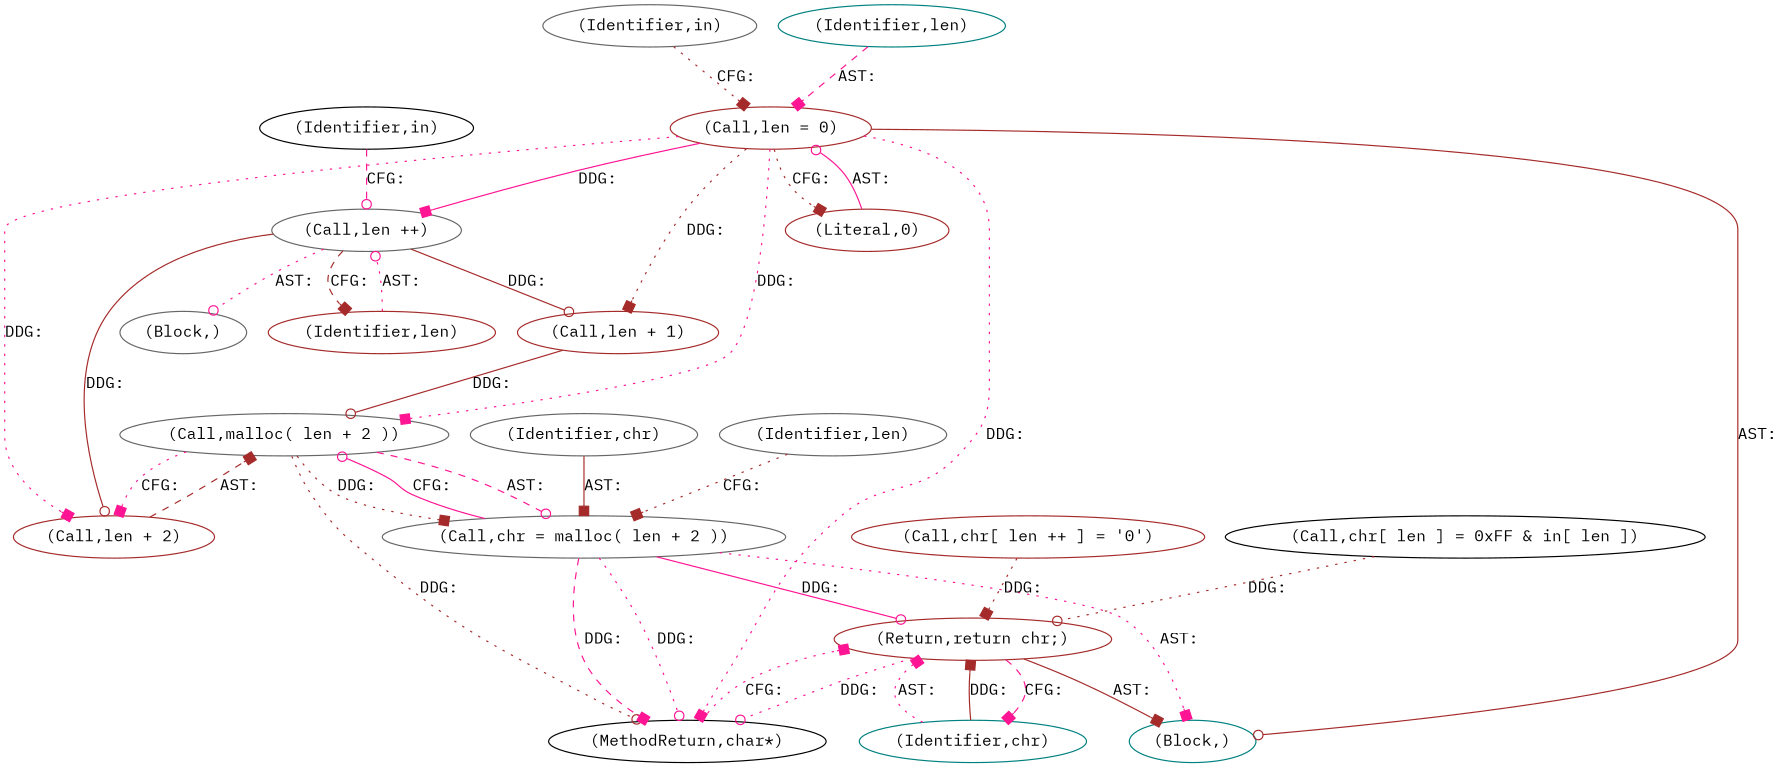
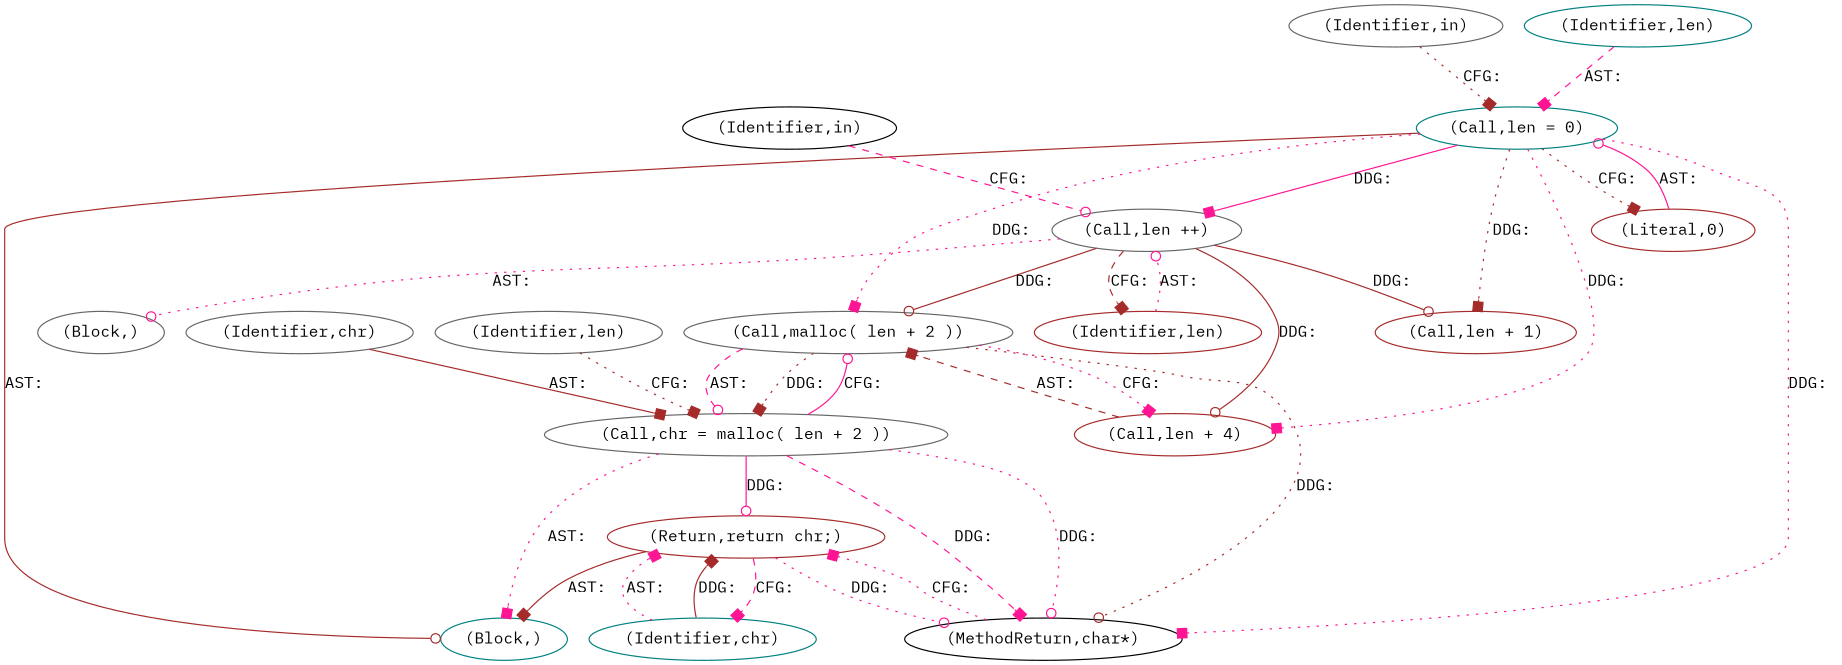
(771, 128) -> (1517, 128)
(459, 381) -> (1005, 279)
(114, 537) -> (1175, 435)
(1028, 537) -> none
(1465, 537) -> none
